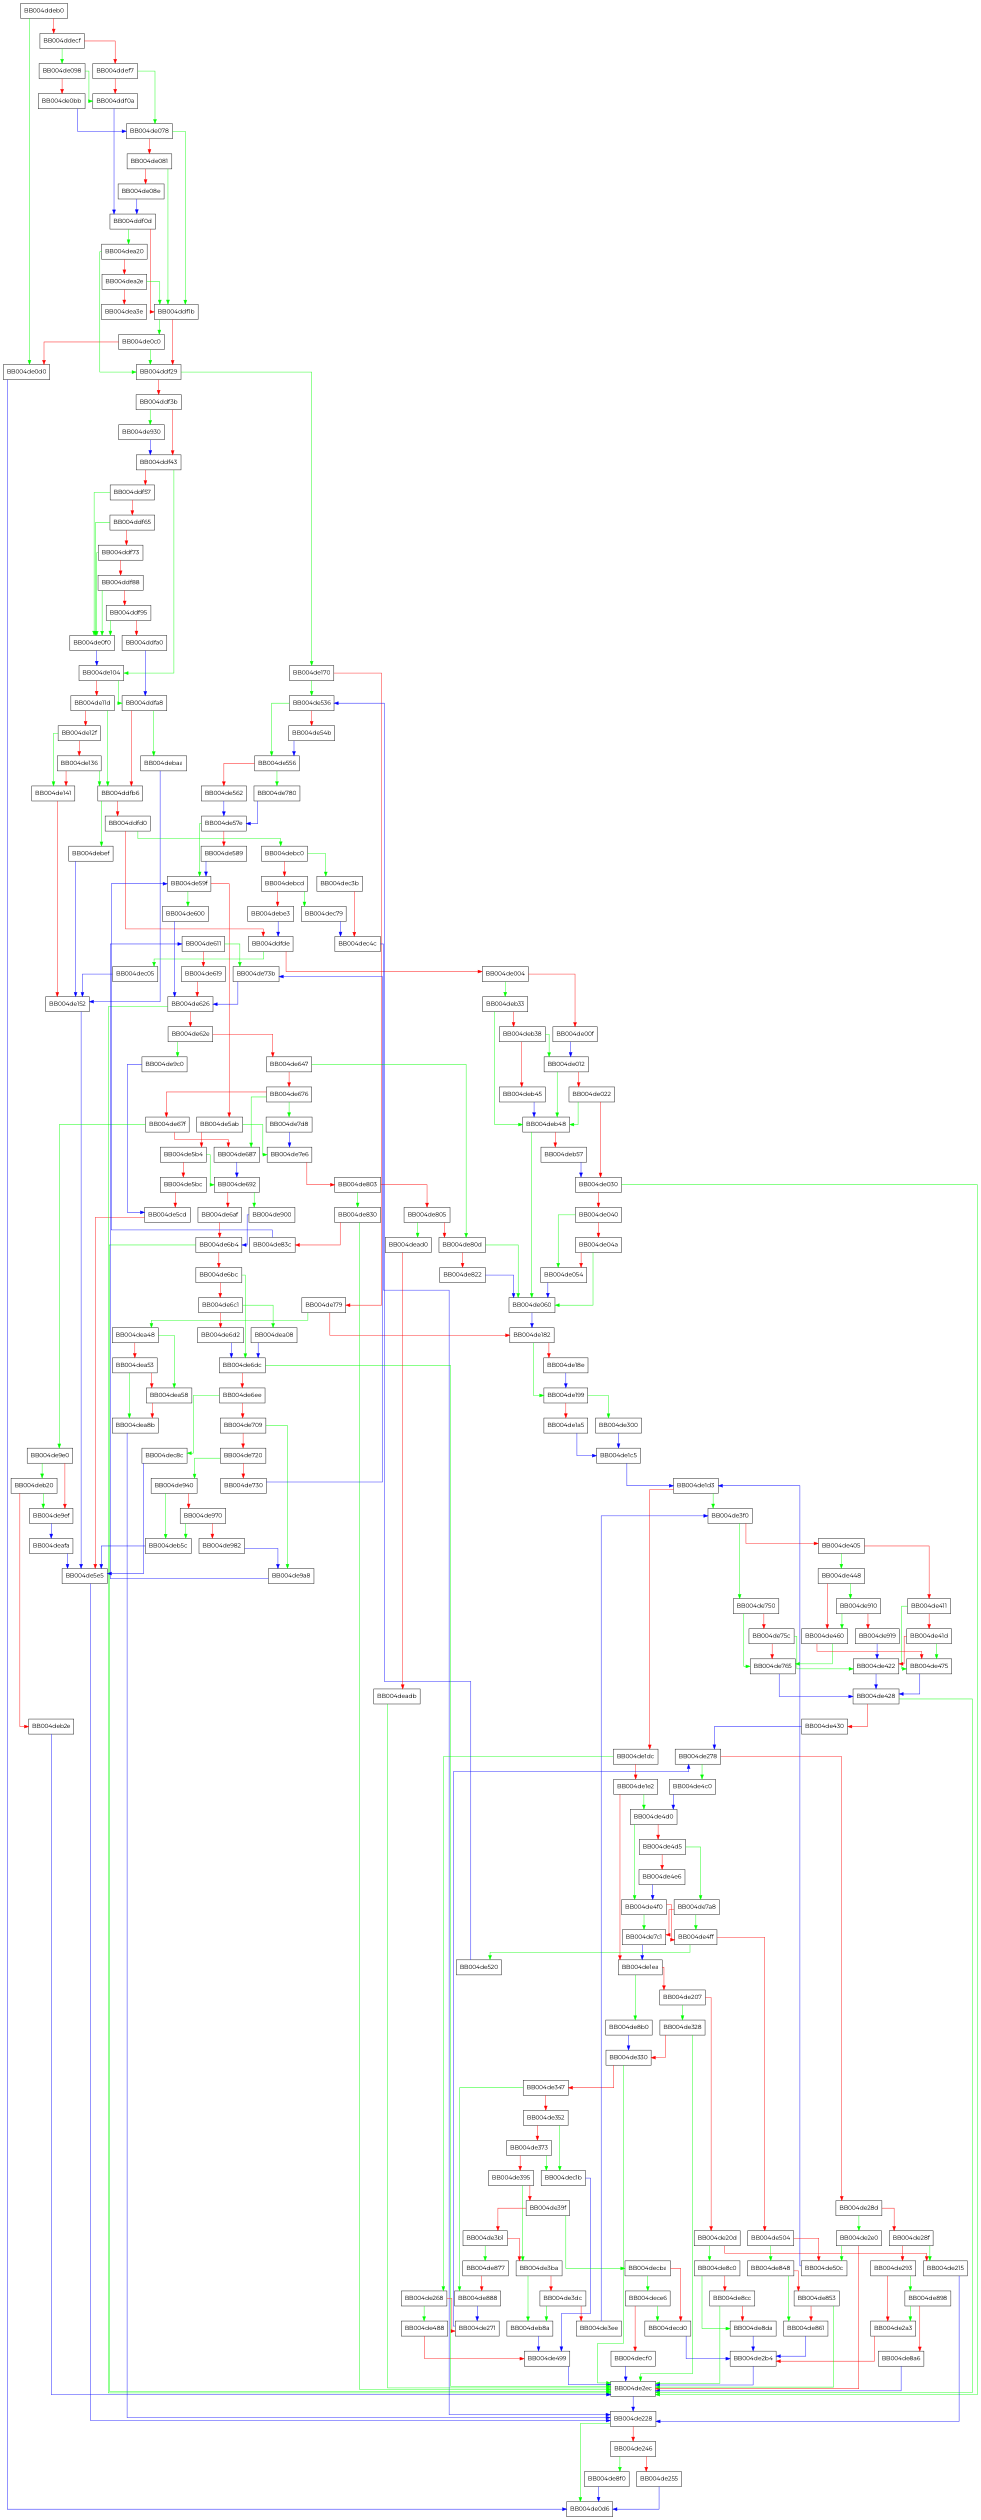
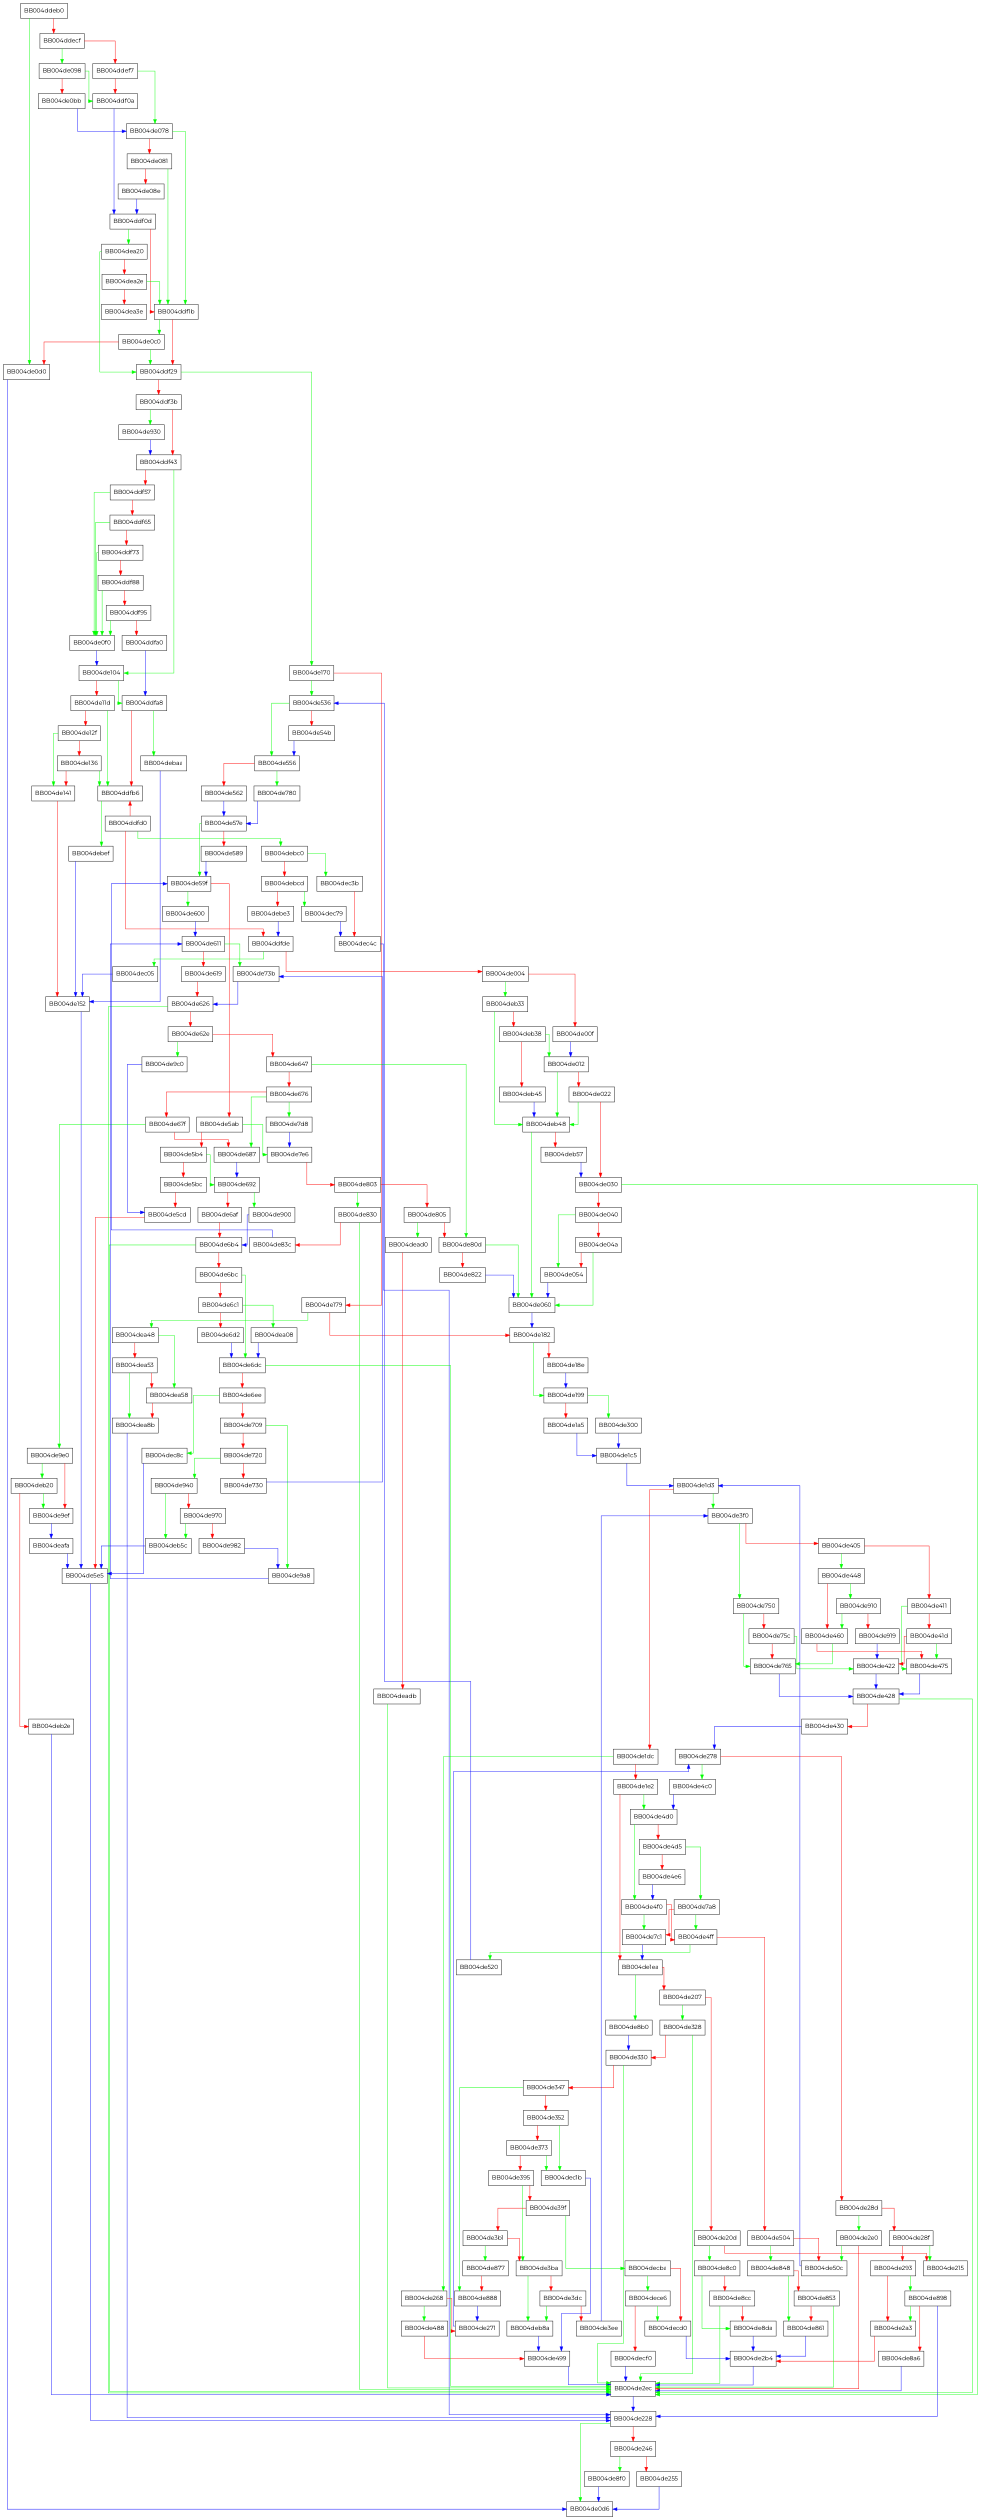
(118, 806) -> (130, 811)
(175, 955) -> (195, 926)
(882, 2421) -> (854, 2416)
